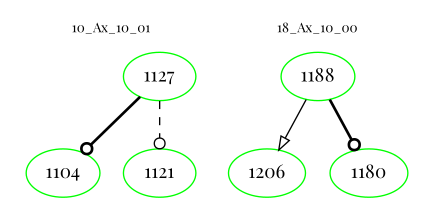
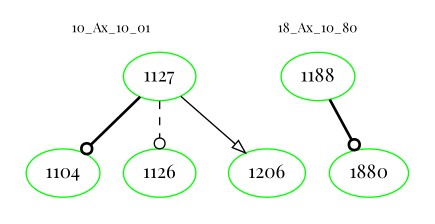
(318, 29) -> (318, 29)
(296, 119) -> (199, 112)
(160, 173) -> (160, 173)
(369, 173) -> (369, 173)
